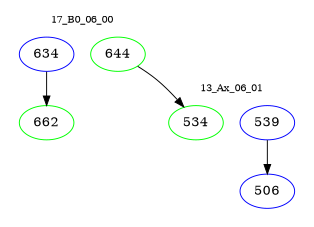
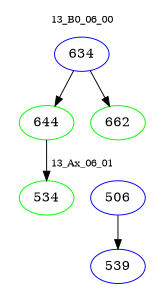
(82, 20) -> (82, 20)
none -> (67, 84)
(267, 152) -> (118, 227)
